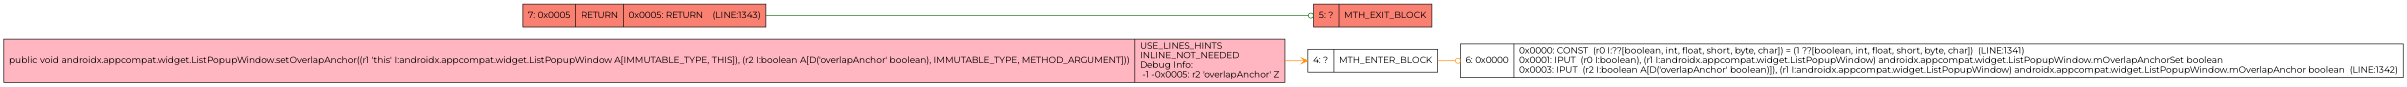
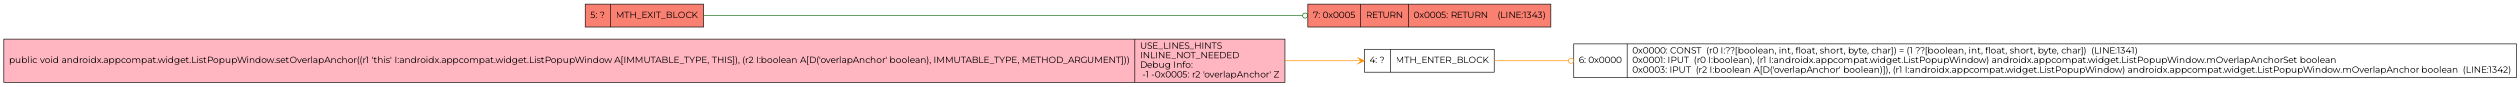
(1037, 16) -> (1003, 16)
